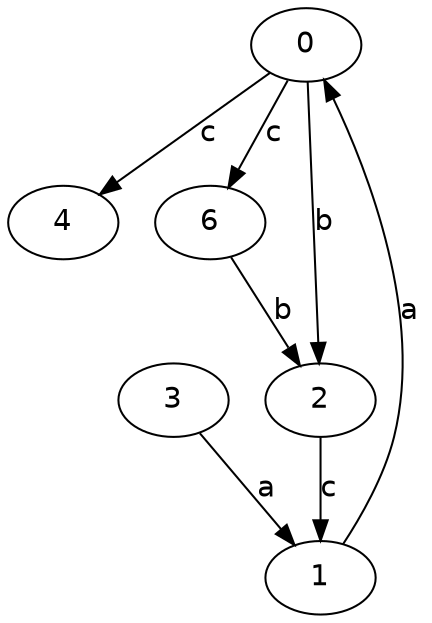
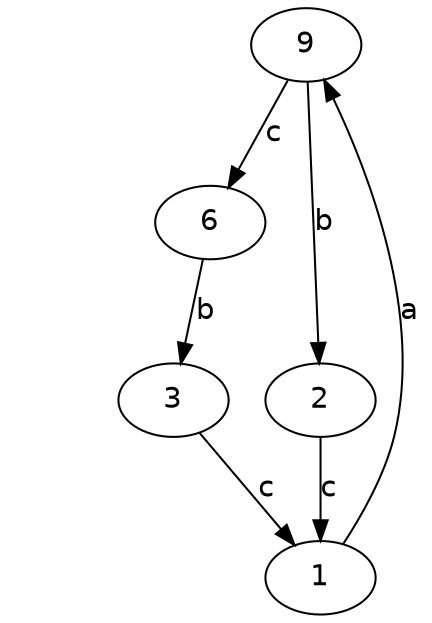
(306, 45) -> (306, 45)
(63, 223) -> none
(260, 302) -> (194, 301)
(266, 489) -> (266, 489)
